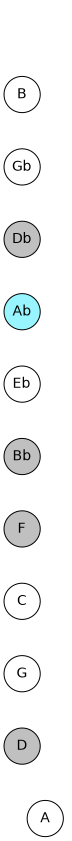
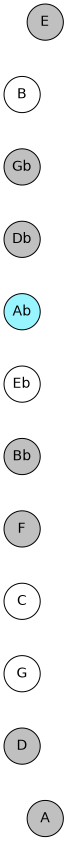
none -> (45, 22)
(22, 167) -> (22, 167)
(45, 819) -> (45, 819)
